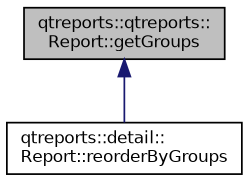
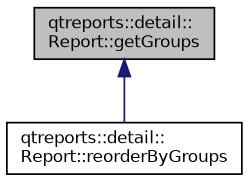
(124, 33) -> (124, 33)
